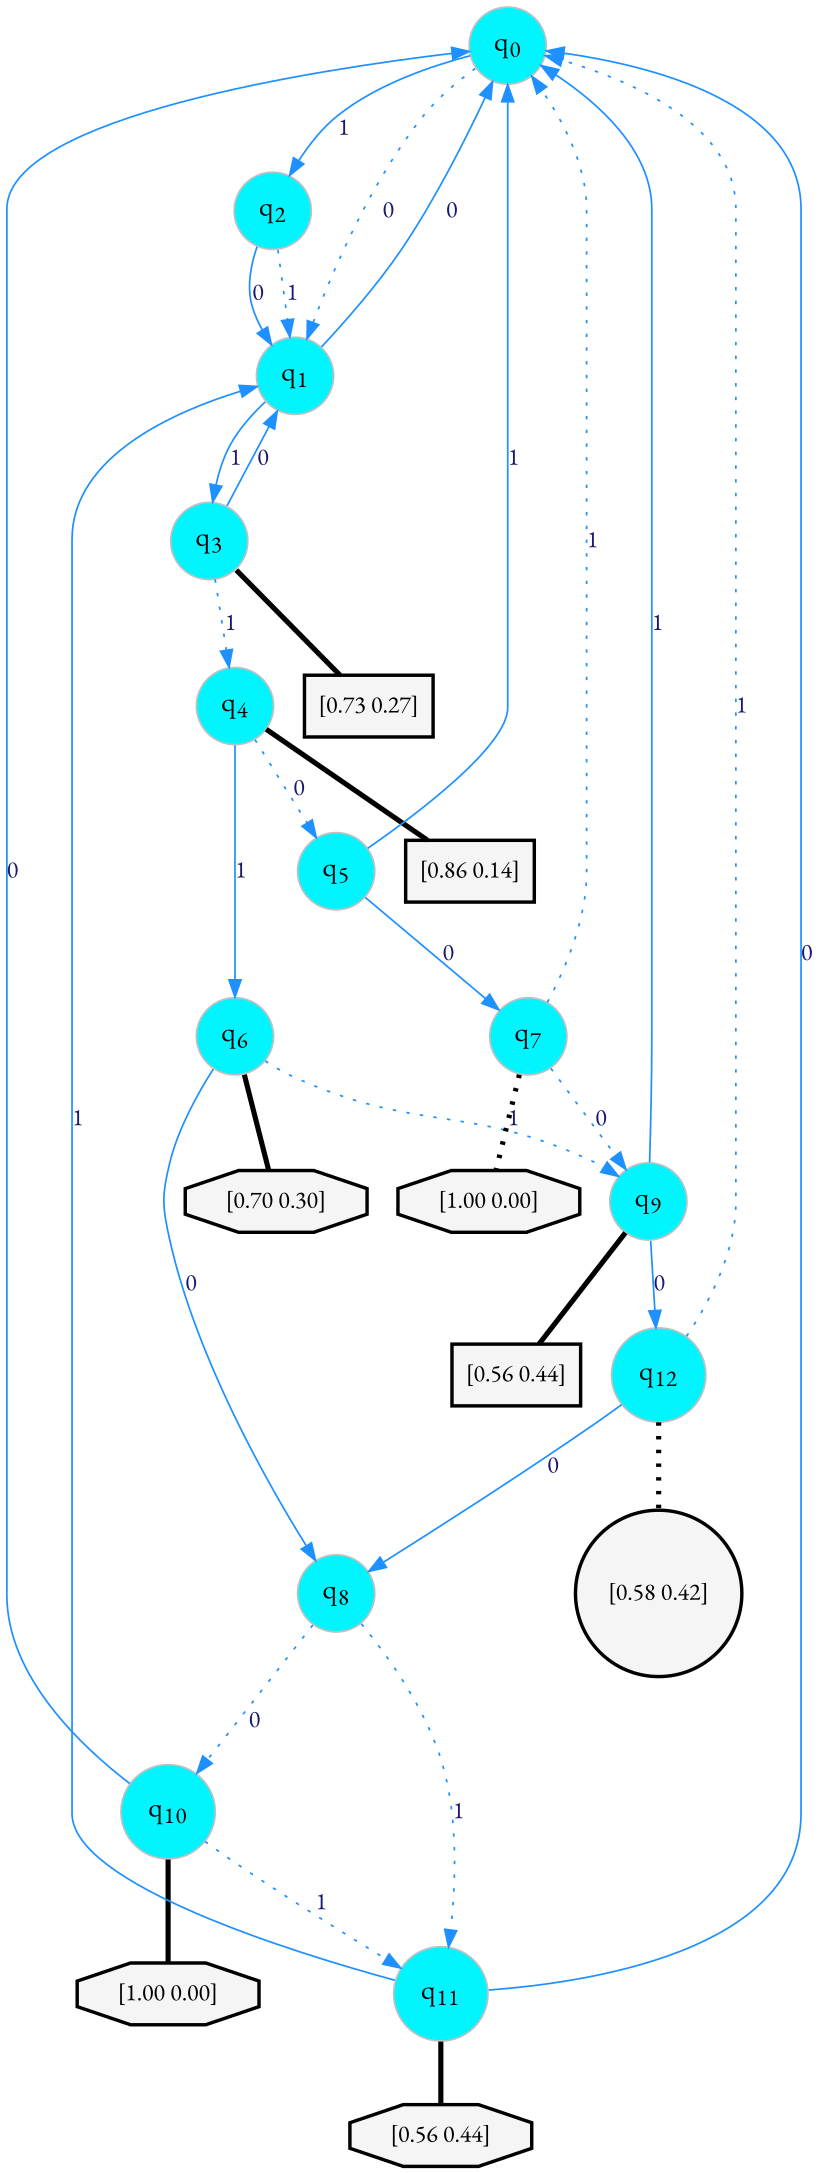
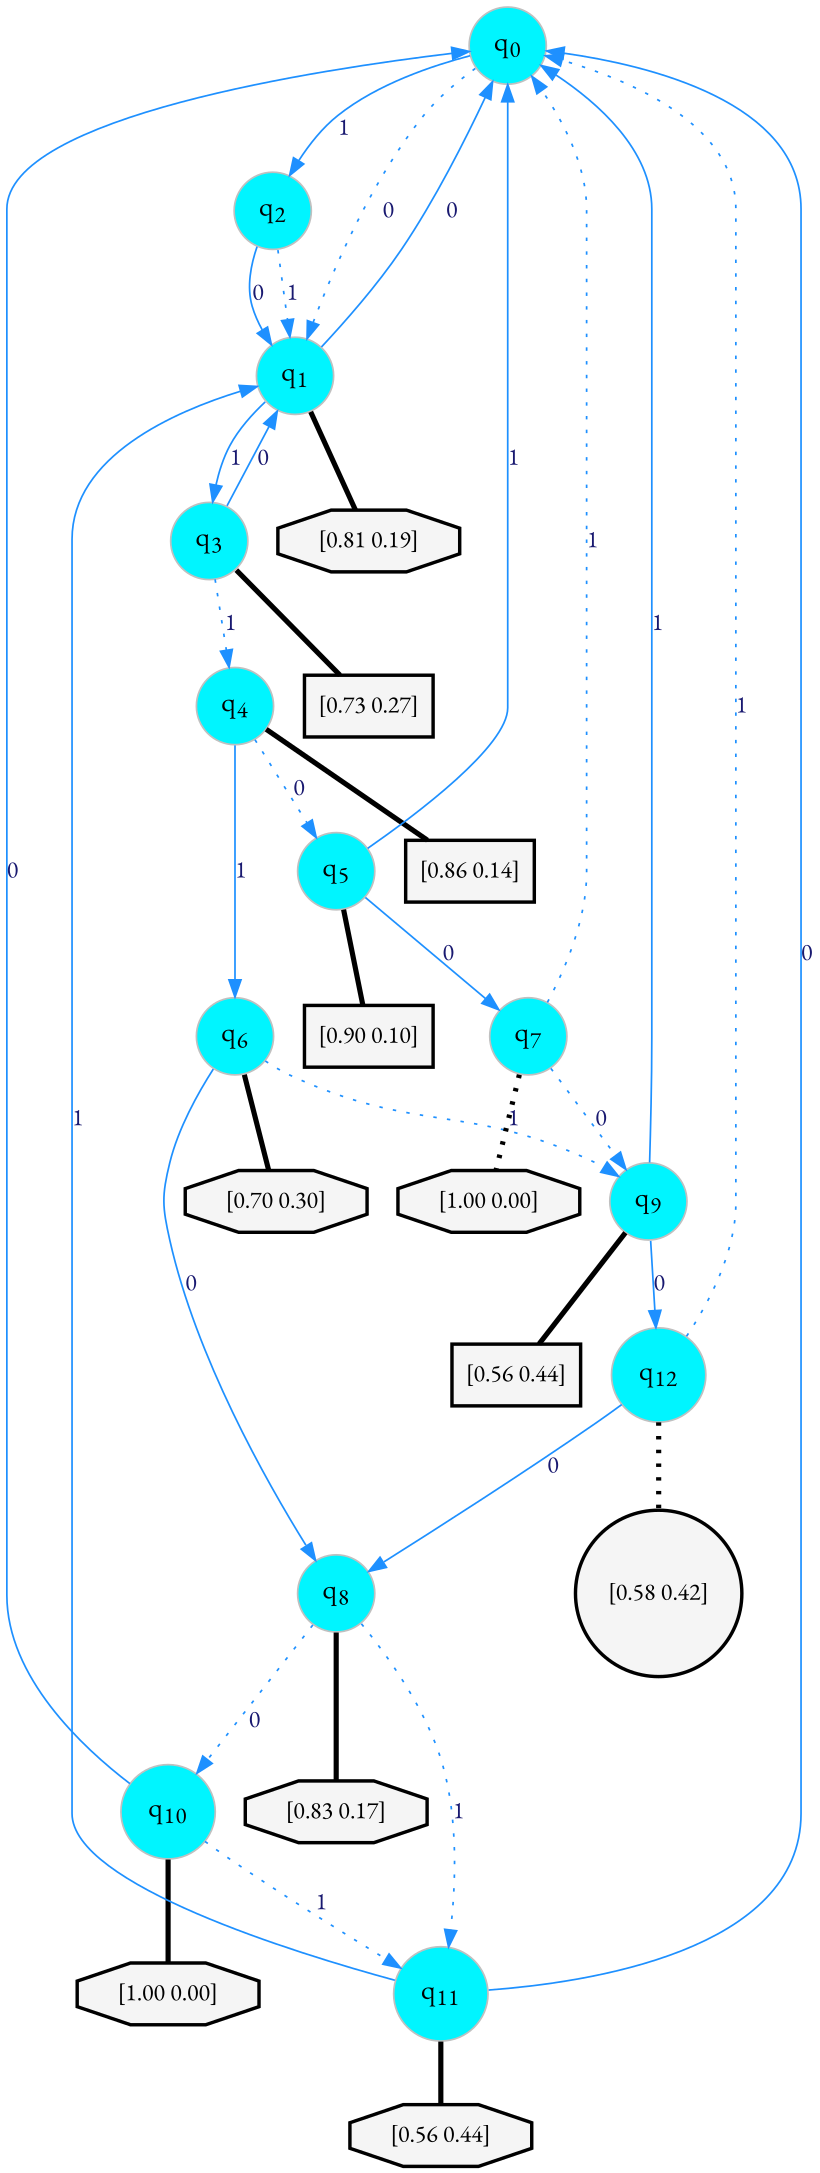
none -> (369, 541)
none -> (369, 1036)
none -> (336, 1812)
